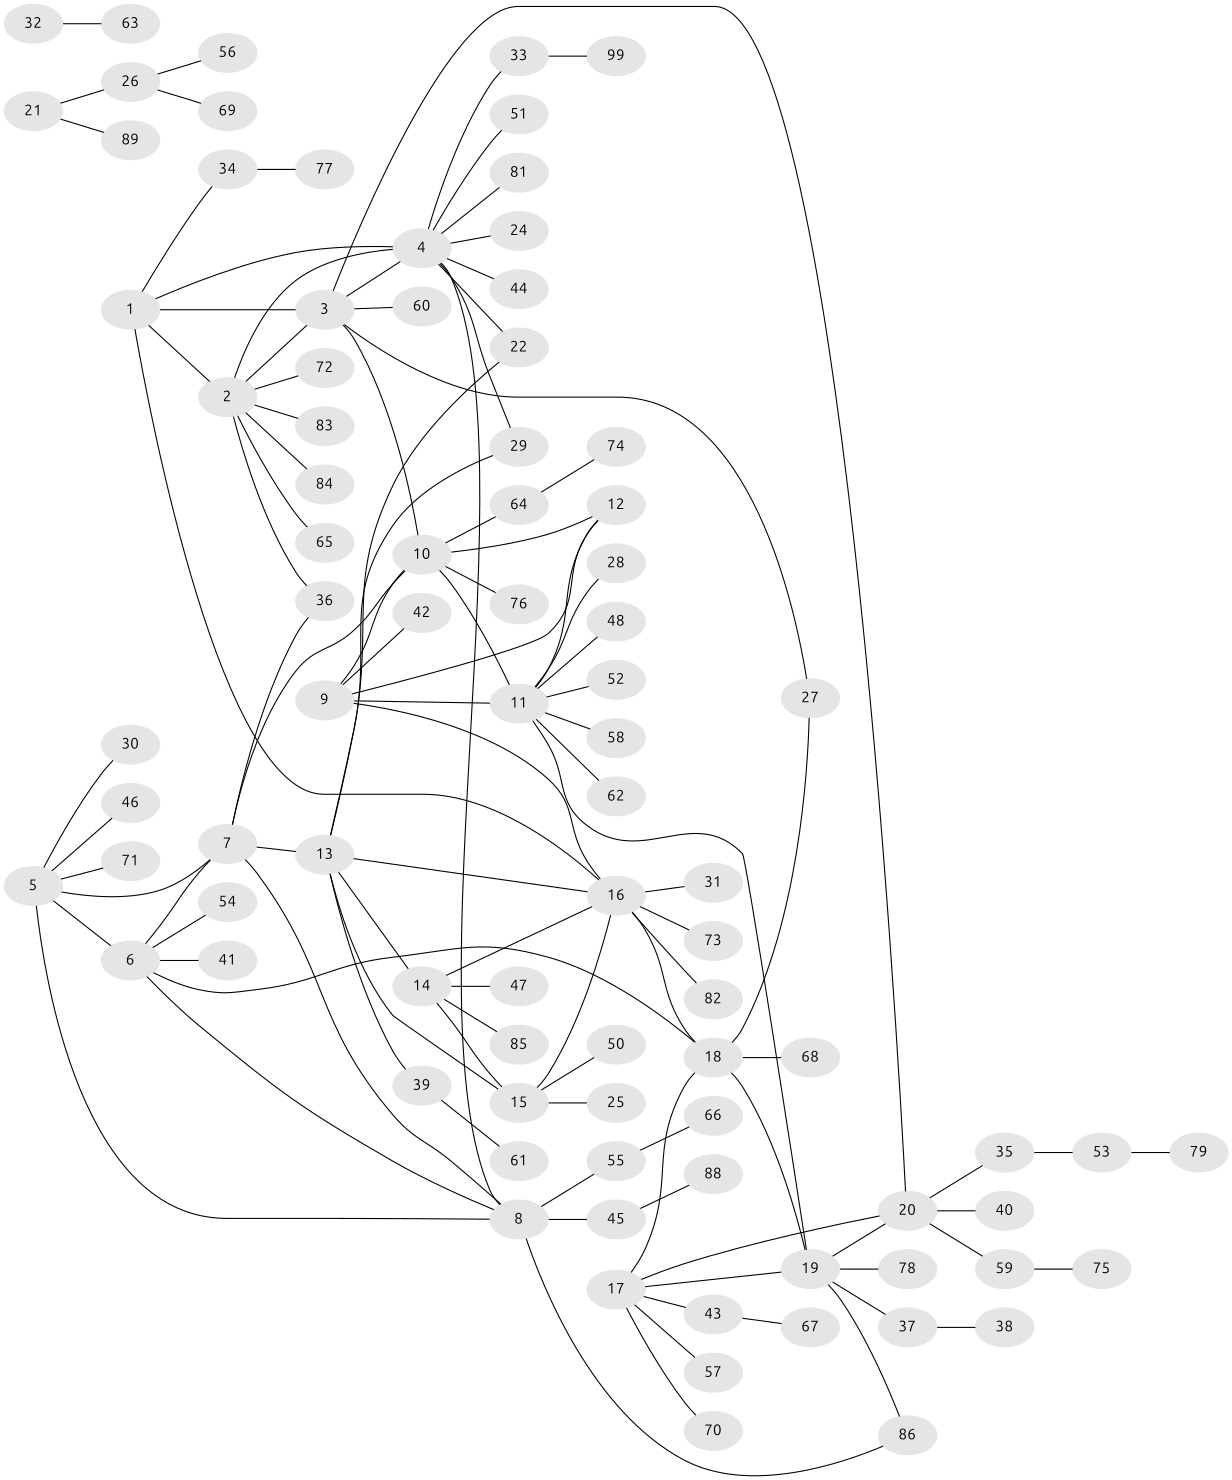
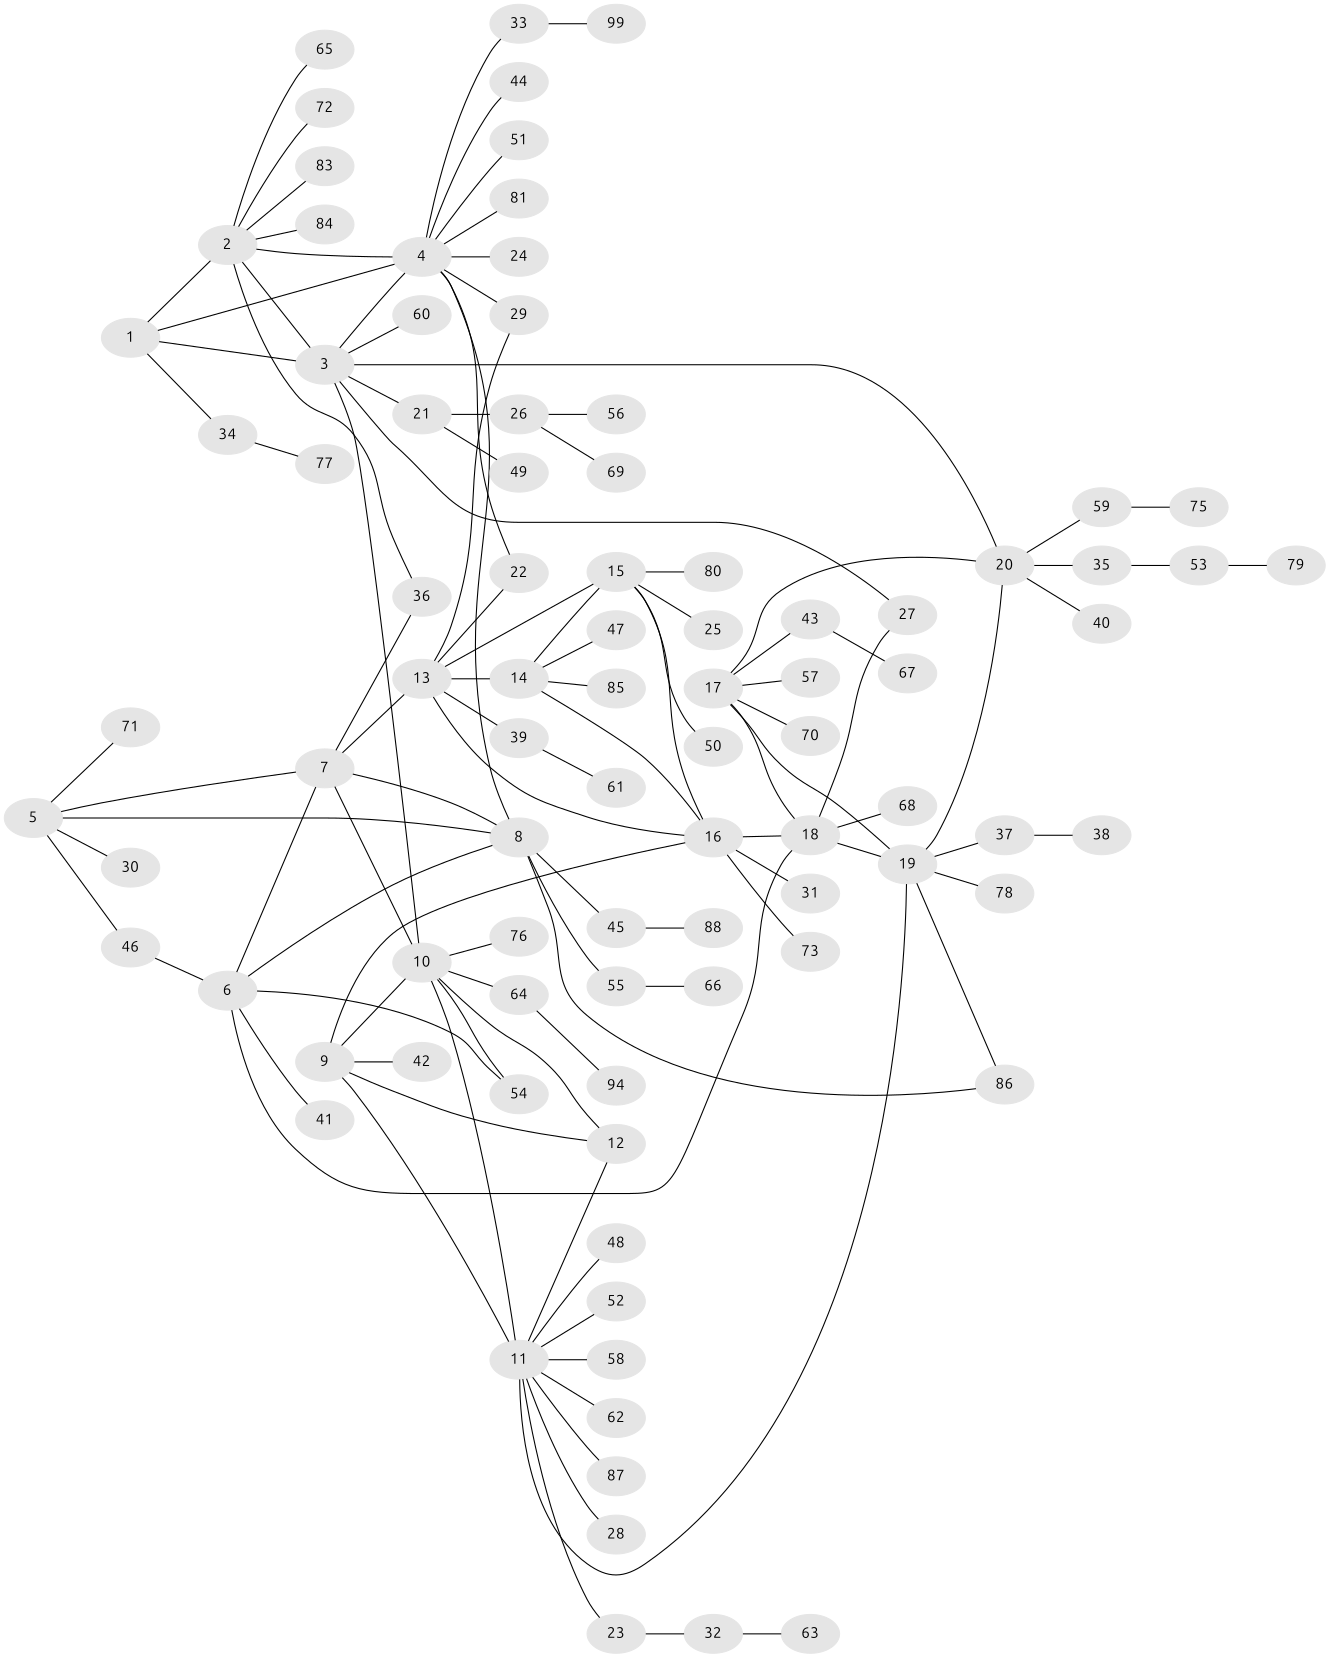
(131, 140) -> (519, 473)
none -> (373, 390)
(616, 447) -> (616, 1086)
none -> (713, 572)
(247, 721) -> none
(82, 923) -> (179, 969)
(713, 999) -> none
none -> (471, 1028)
none -> (616, 1476)
none -> (616, 1634)
